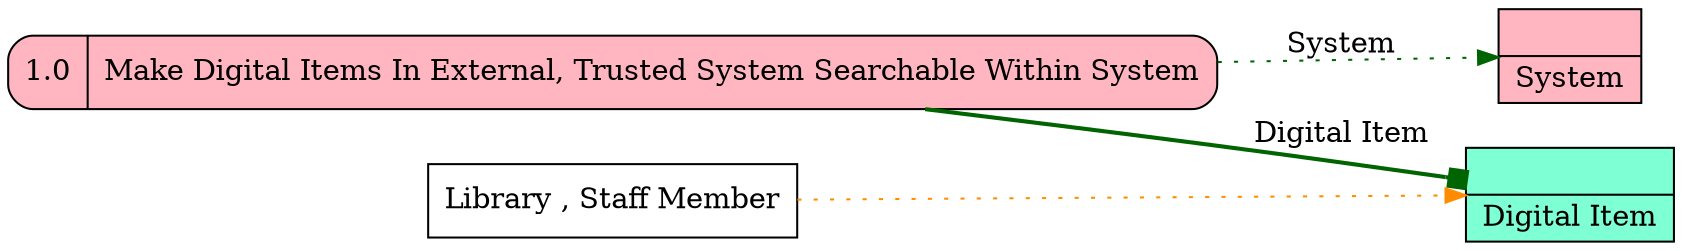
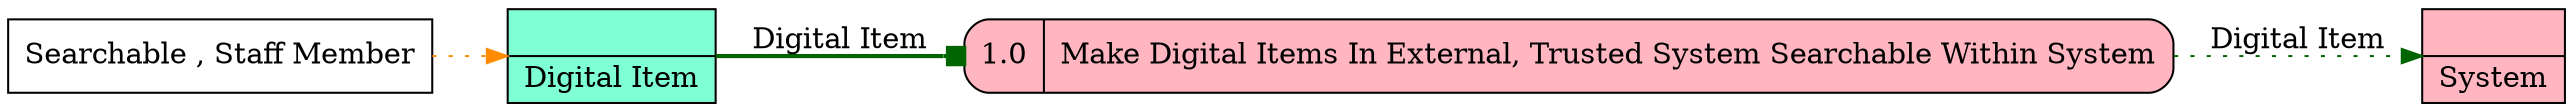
(1342, 45) -> (2298, 41)
(1186, 142) -> (830, 56)
(613, 201) -> (220, 56)
